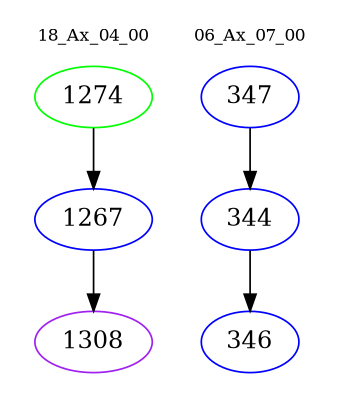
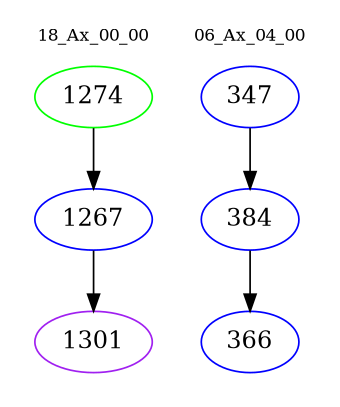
(94, 37) -> (94, 37)
(250, 37) -> (250, 37)
(250, 219) -> (250, 219)
(94, 342) -> (94, 342)
(250, 342) -> (250, 342)
